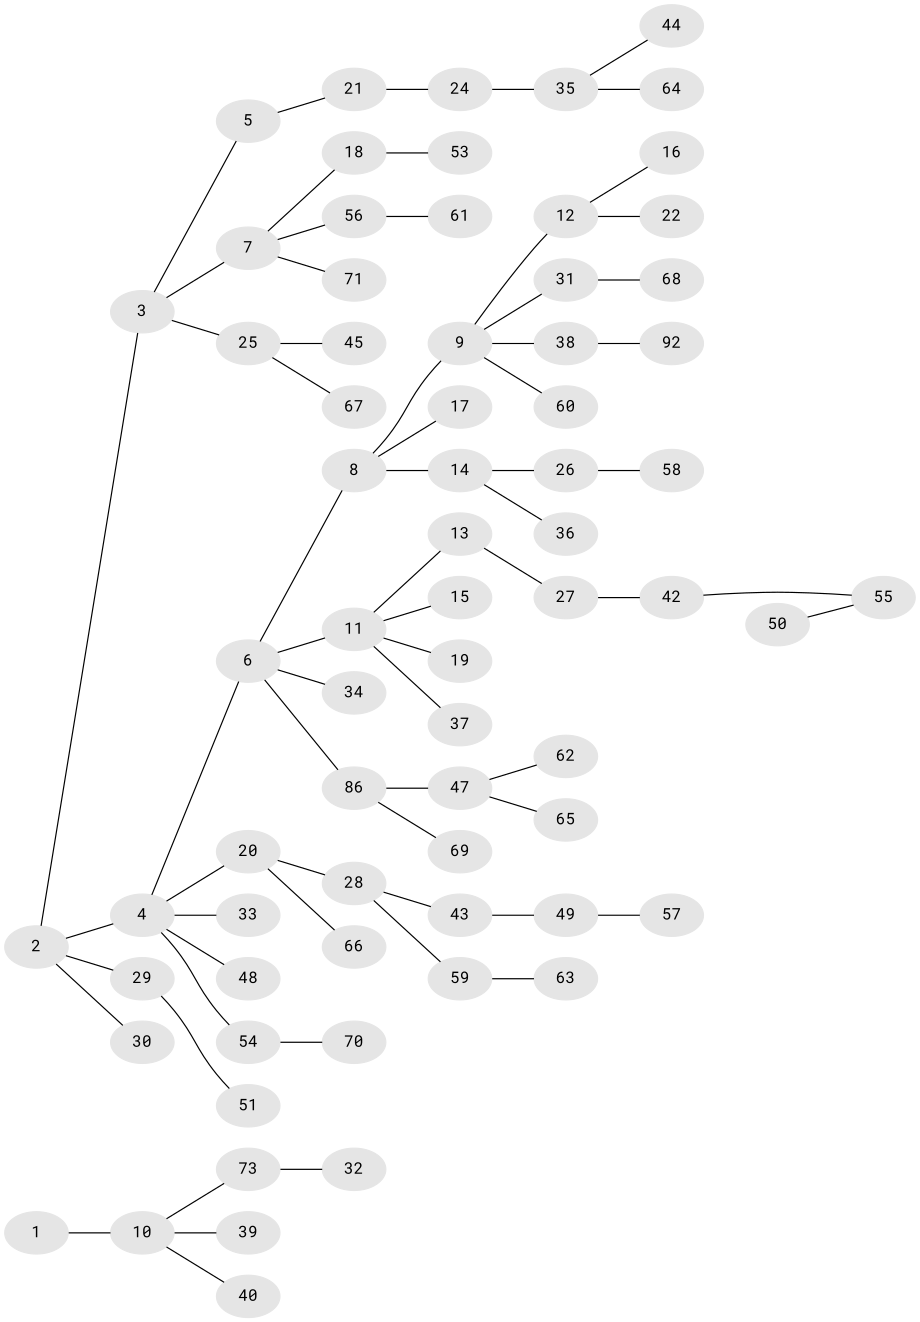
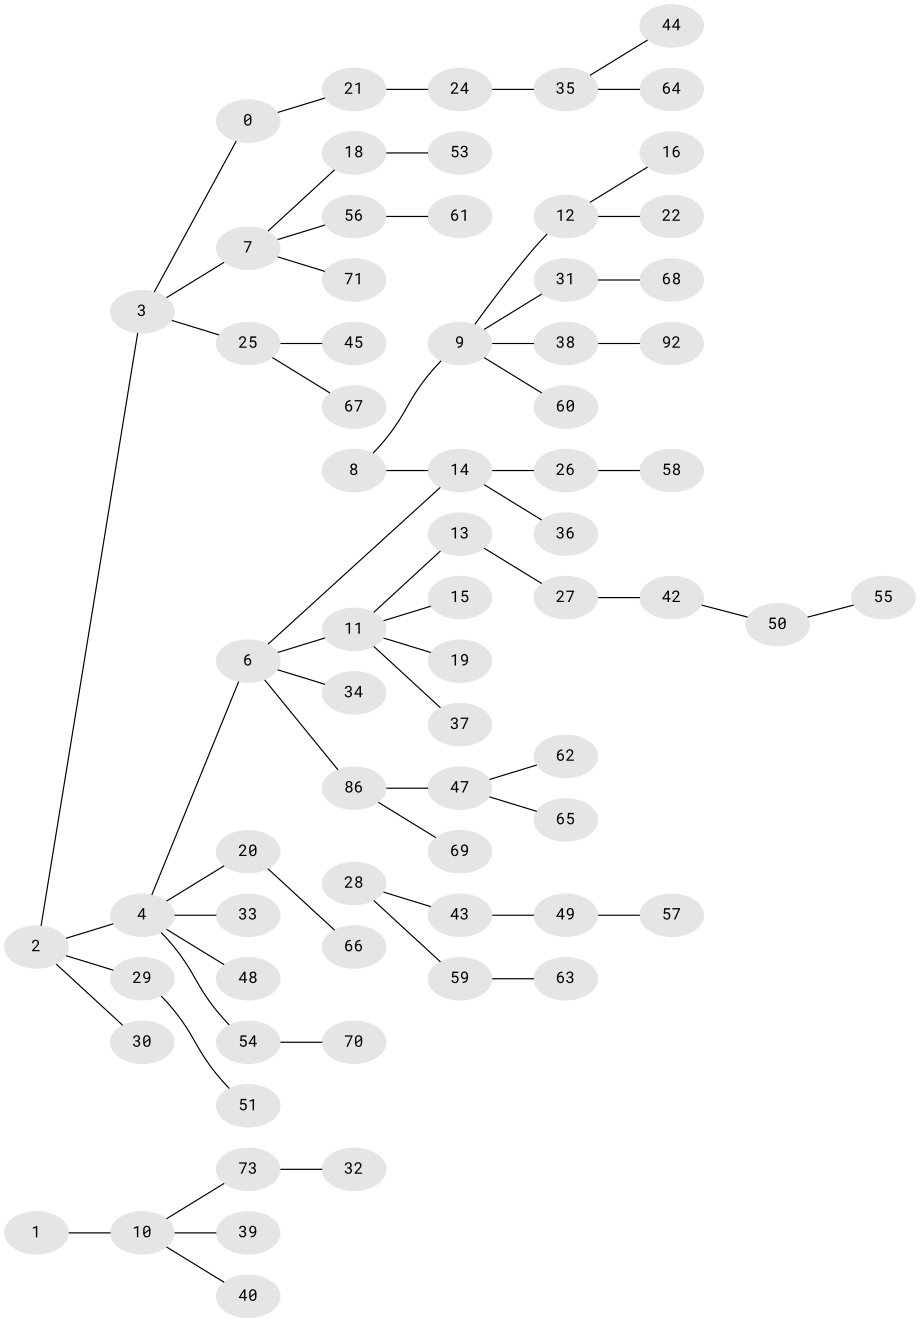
(248, 121) -> (248, 121)
(460, 407) -> none
(301, 566) -> (354, 566)
(778, 592) -> (725, 611)
(301, 868) -> none
